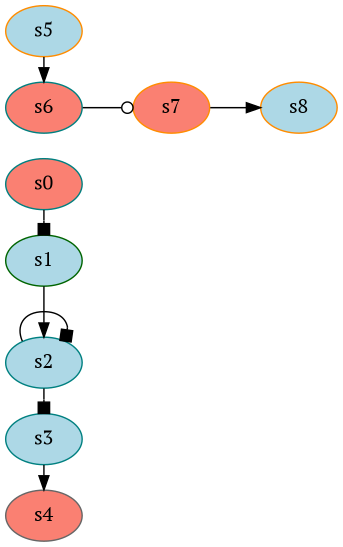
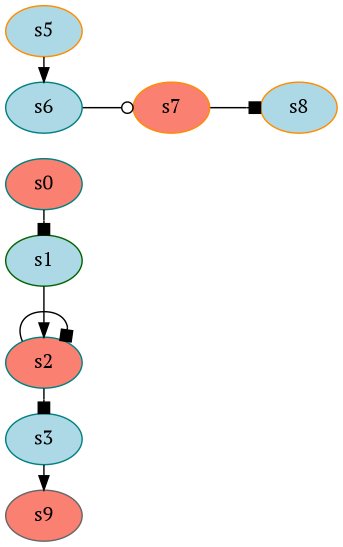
(44, 108) -> (44, 108)
(228, 108) -> (228, 108)
(44, 363) -> (44, 363)
(44, 516) -> (44, 516)
